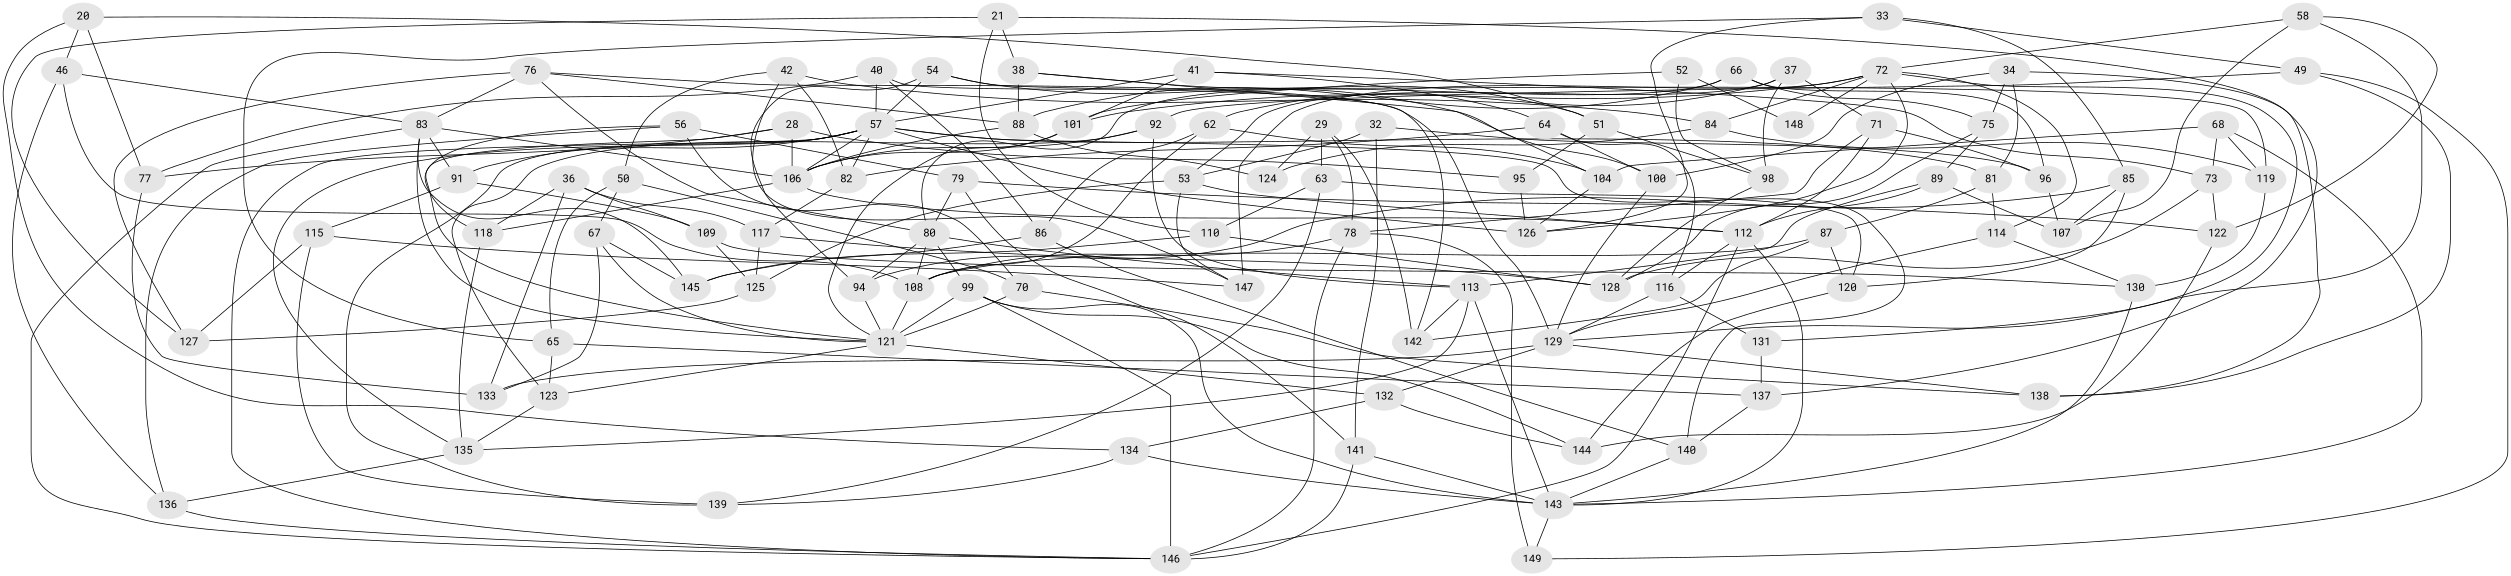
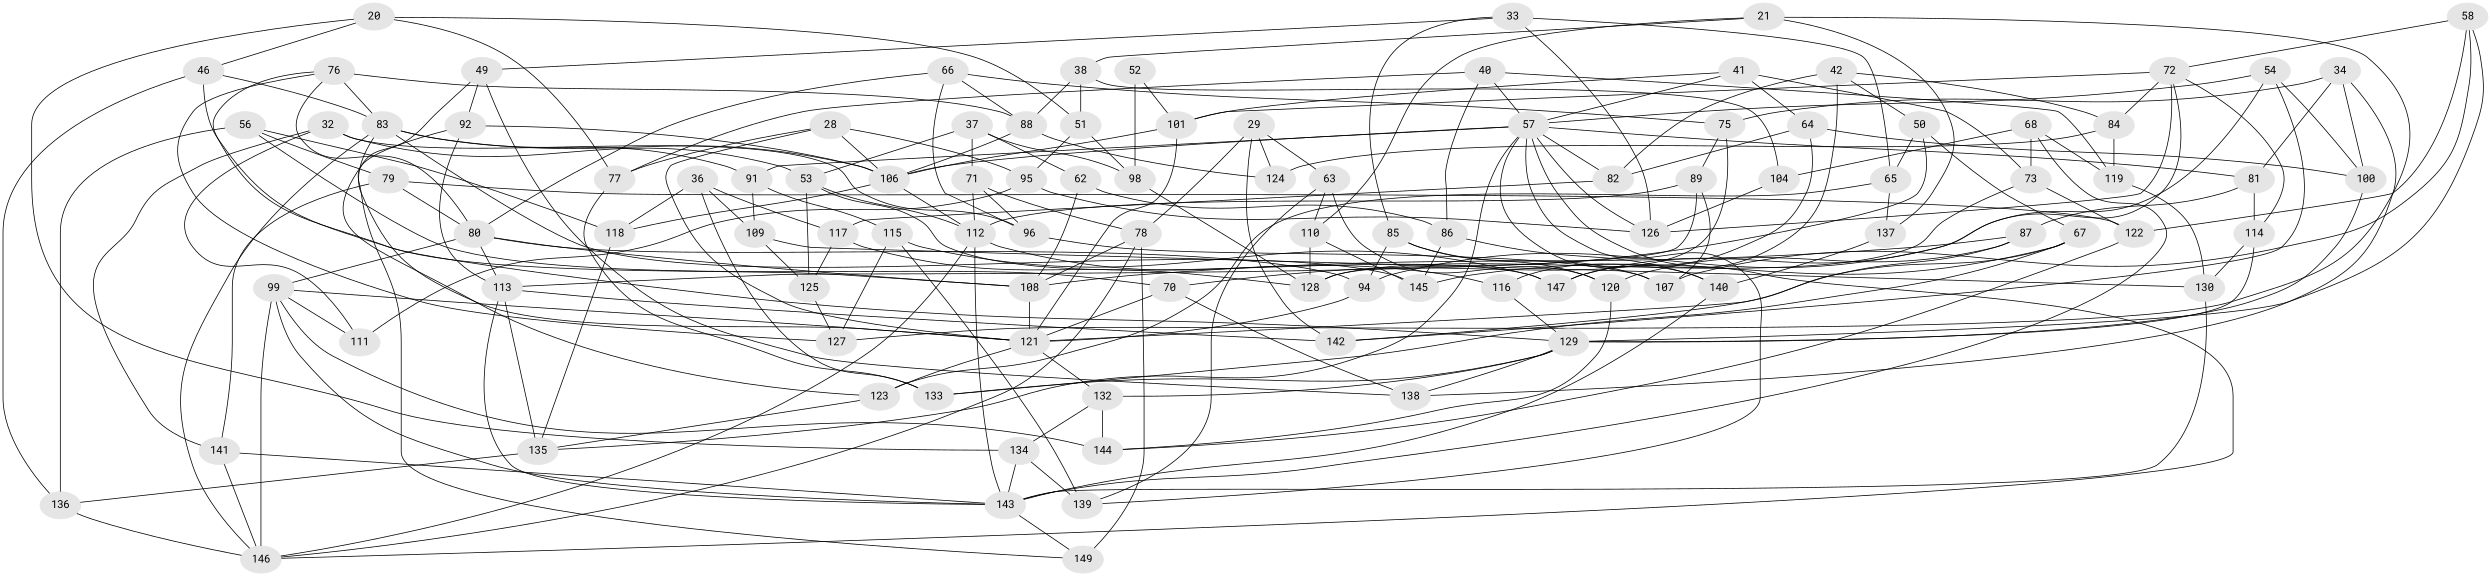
(1794, 125) -> none
(1480, 150) -> none
none -> (360, 342)
(1761, 342) -> none
